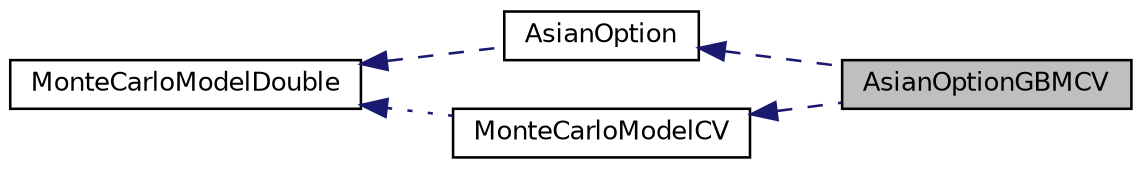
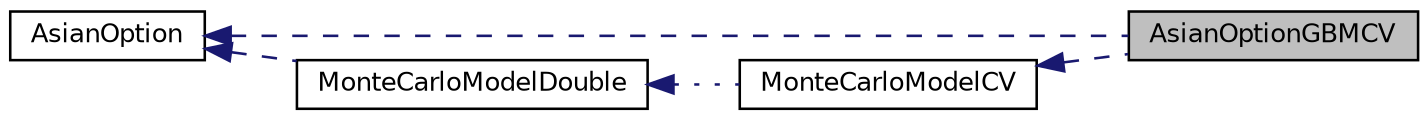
(445, 54) -> (264, 57)
